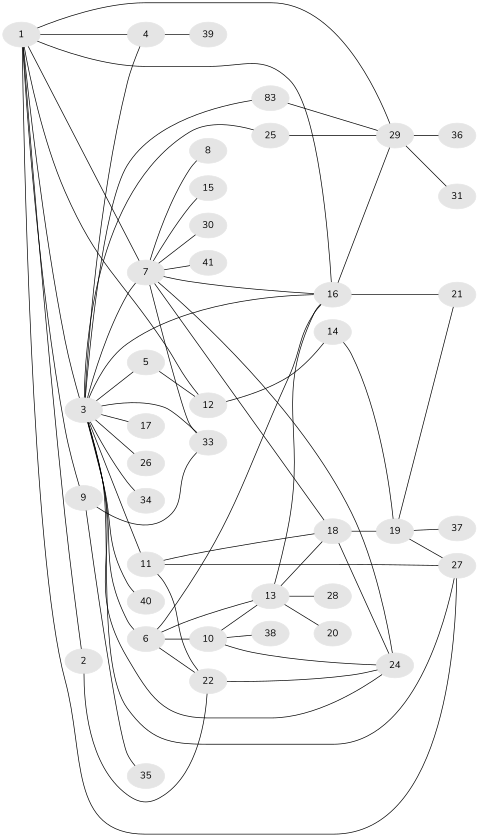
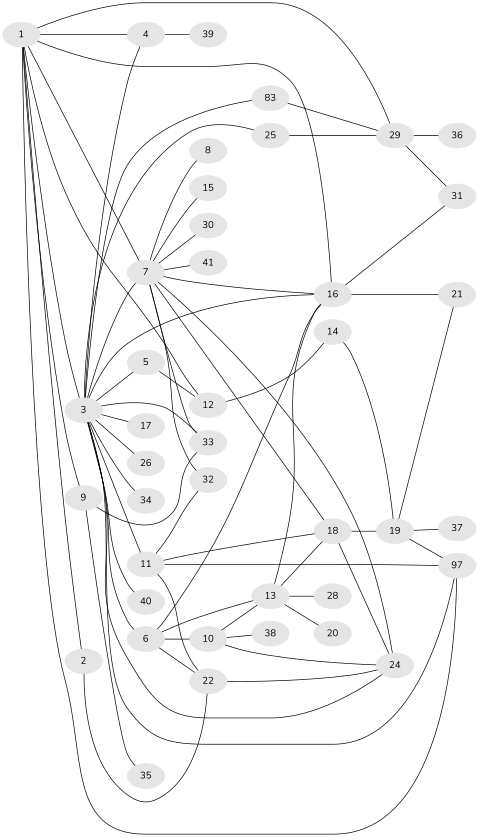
(364, 215) -> (395, 246)
none -> (208, 480)
(457, 566) -> (457, 566)
